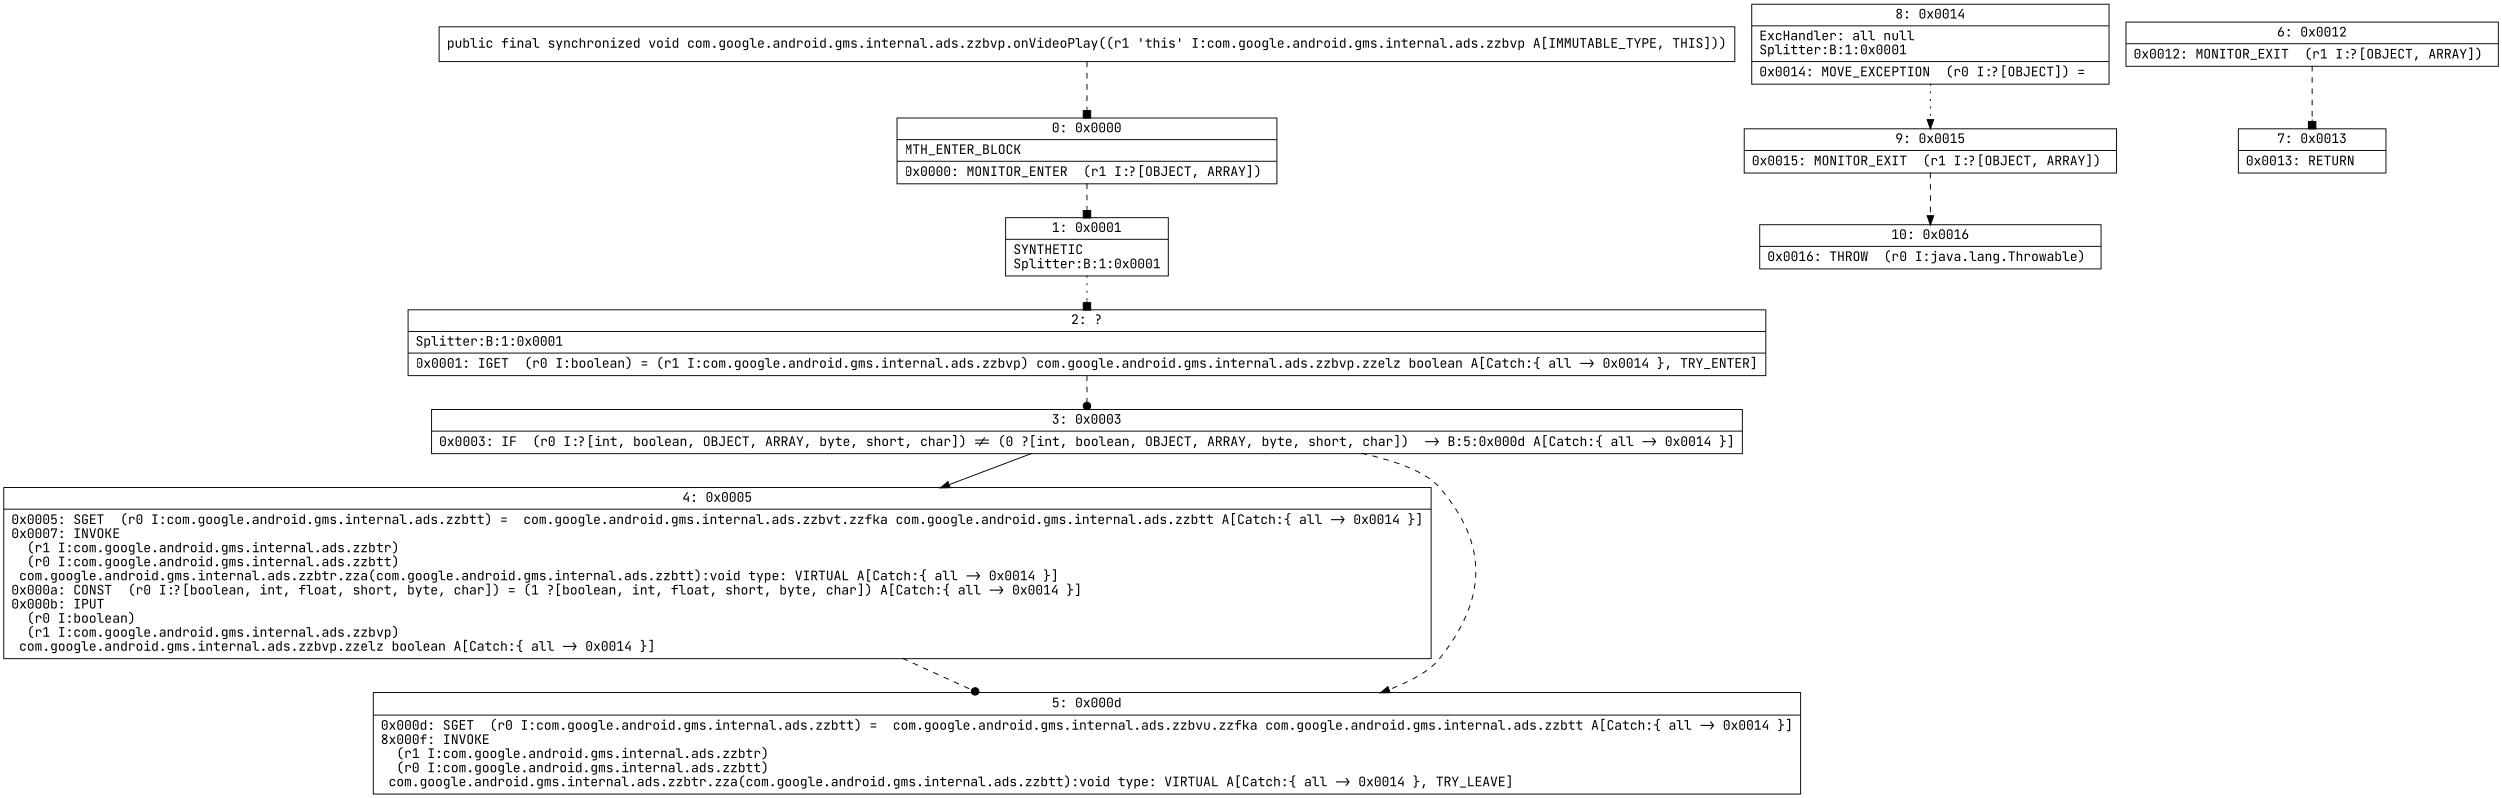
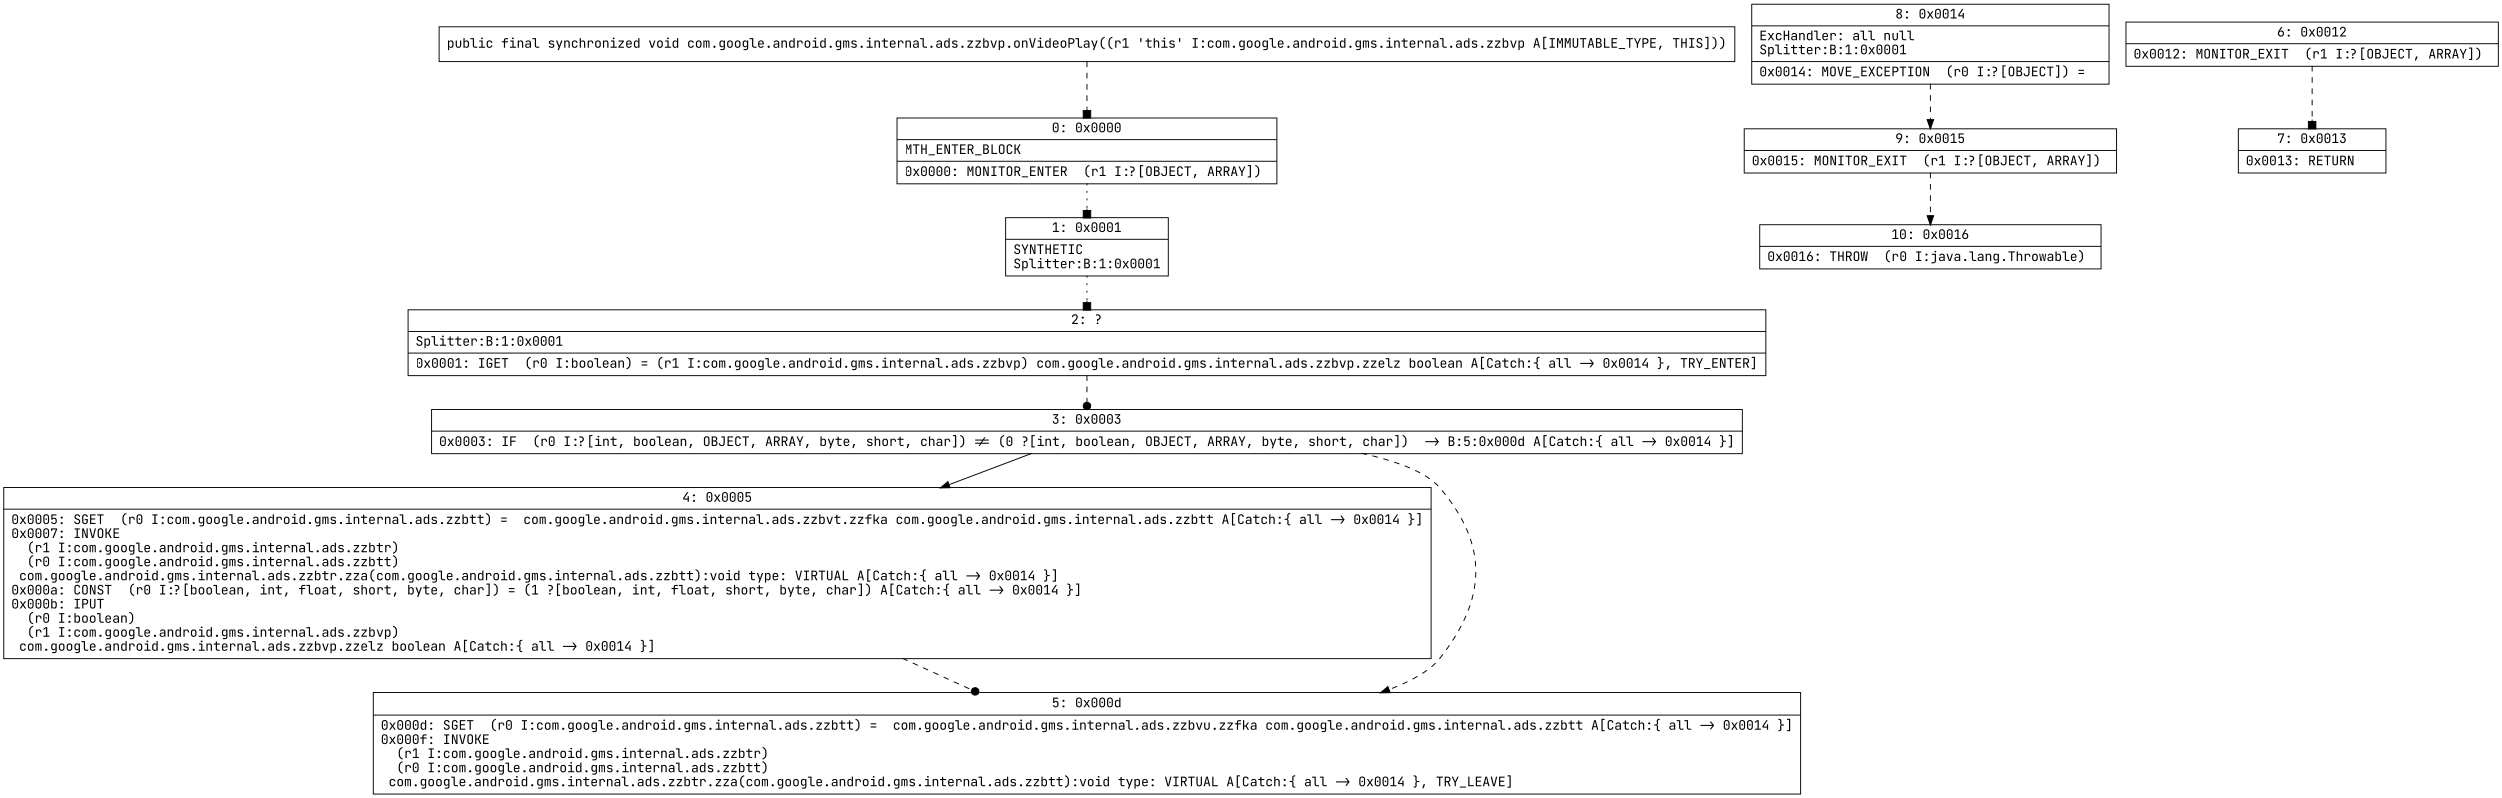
(1930, 102) -> (1930, 102)
(1087, 196) -> (1087, 196)
(443, 740) -> (443, 740)
